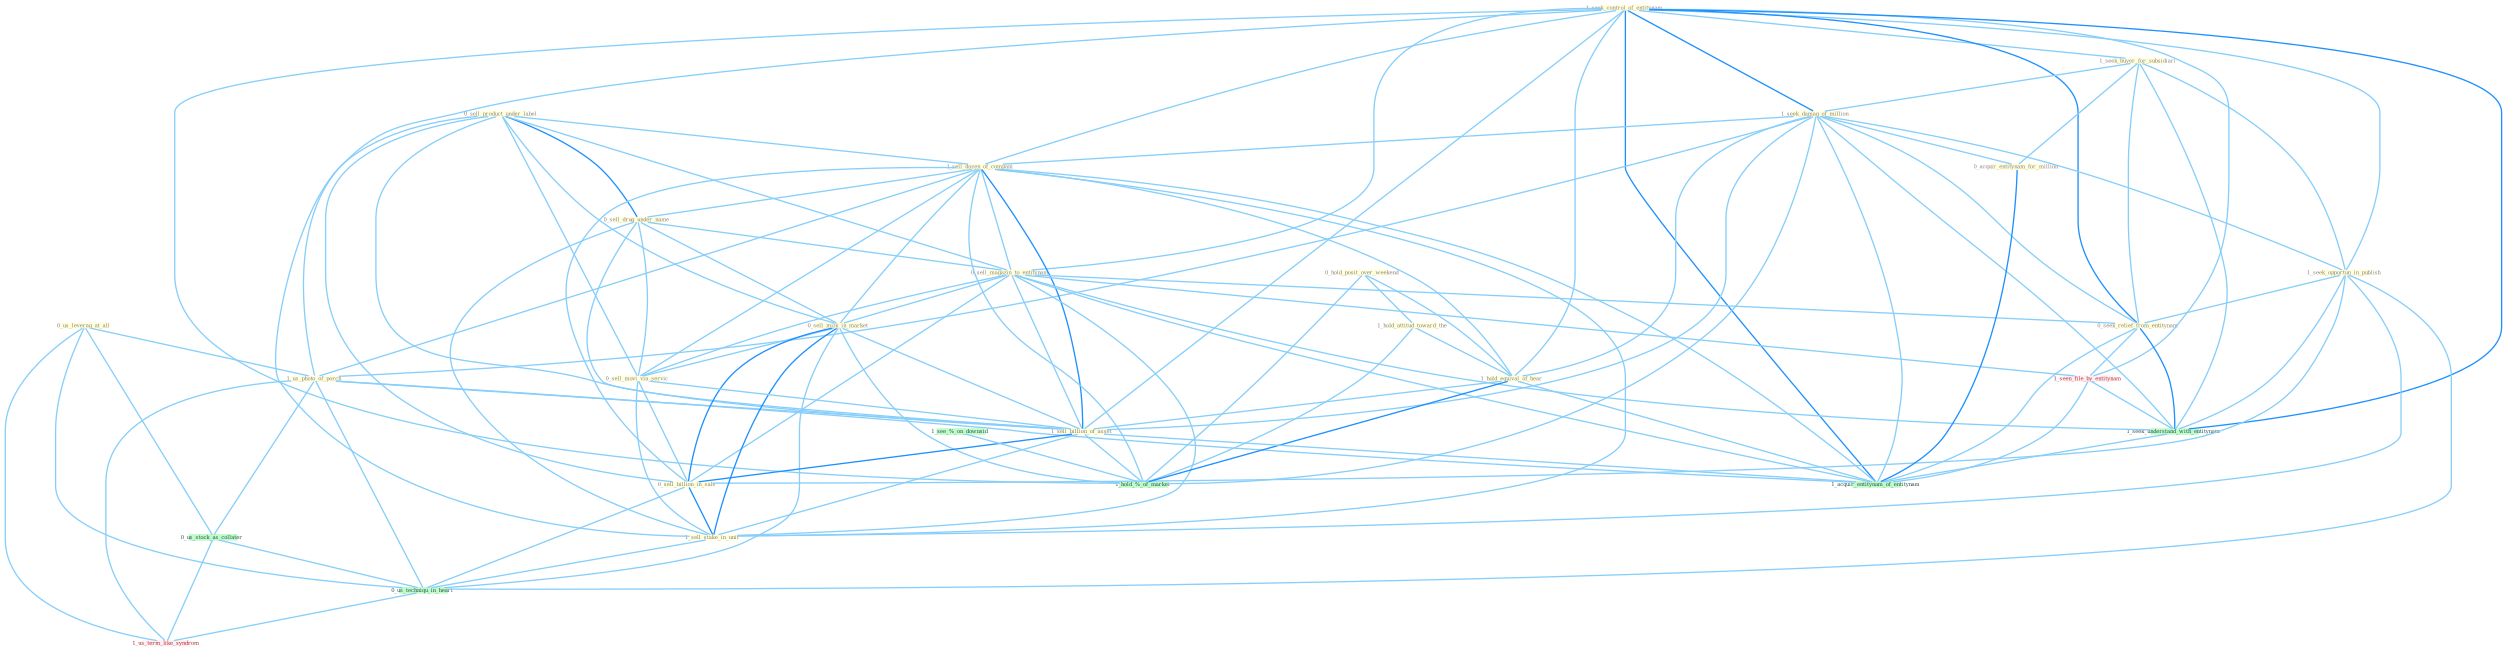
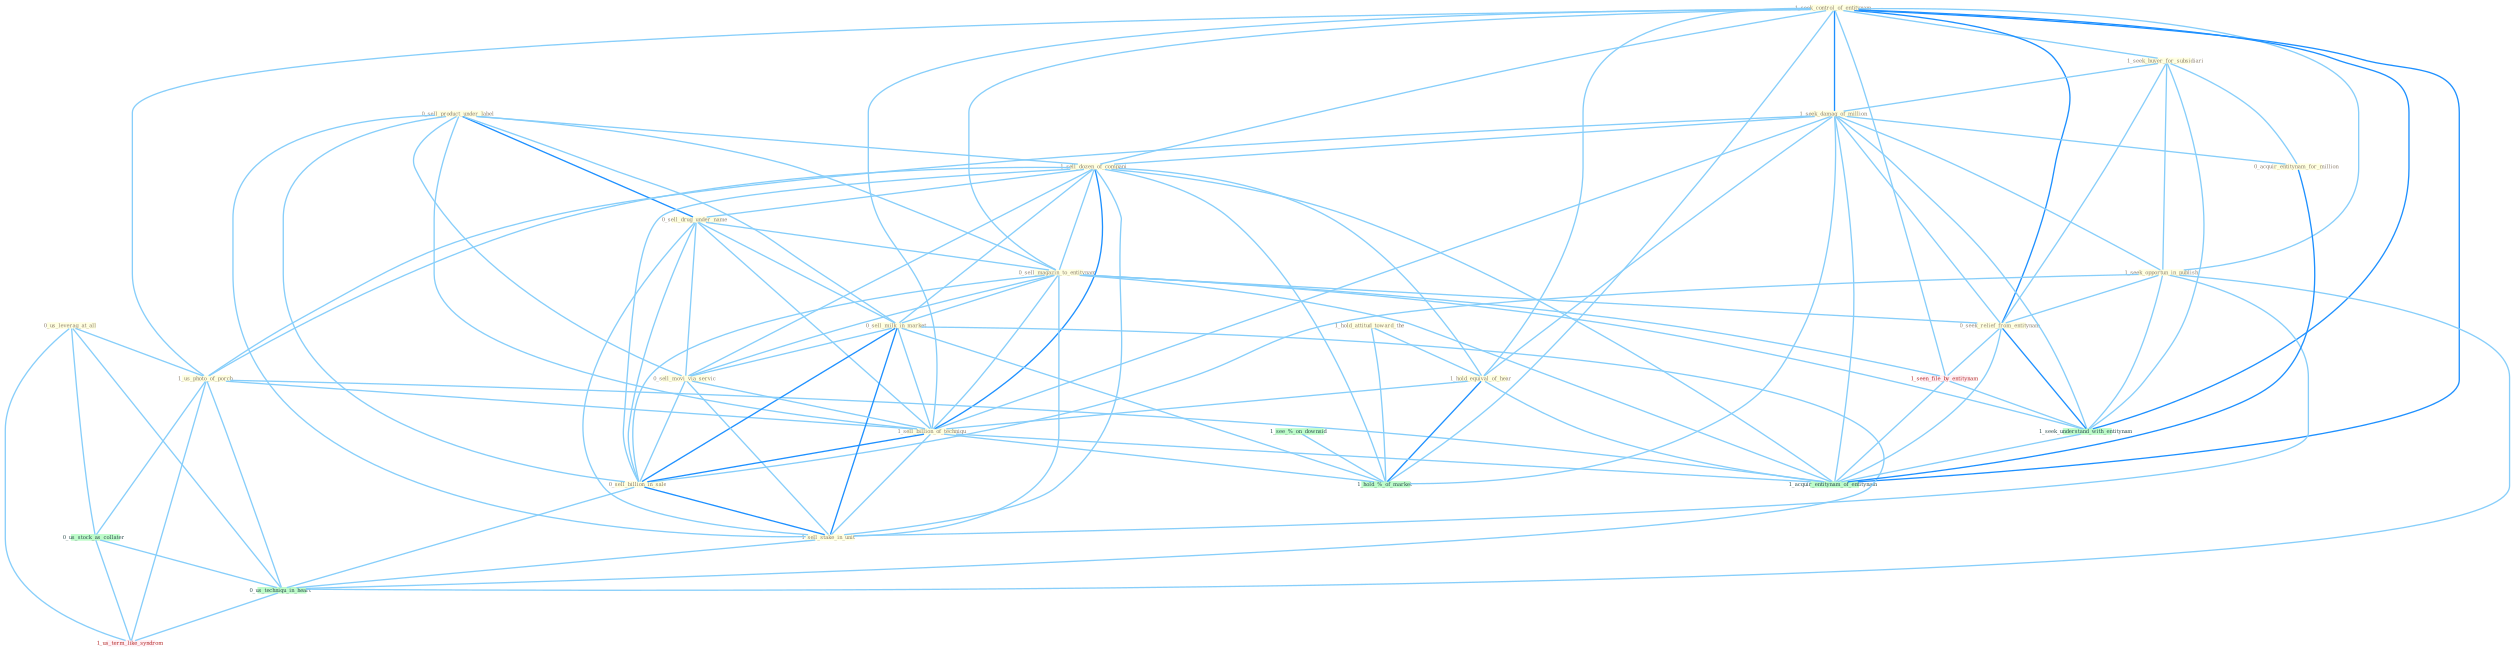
(1363, 273) -> none
none -> (646, 349)
(1083, 431) -> (932, 431)
